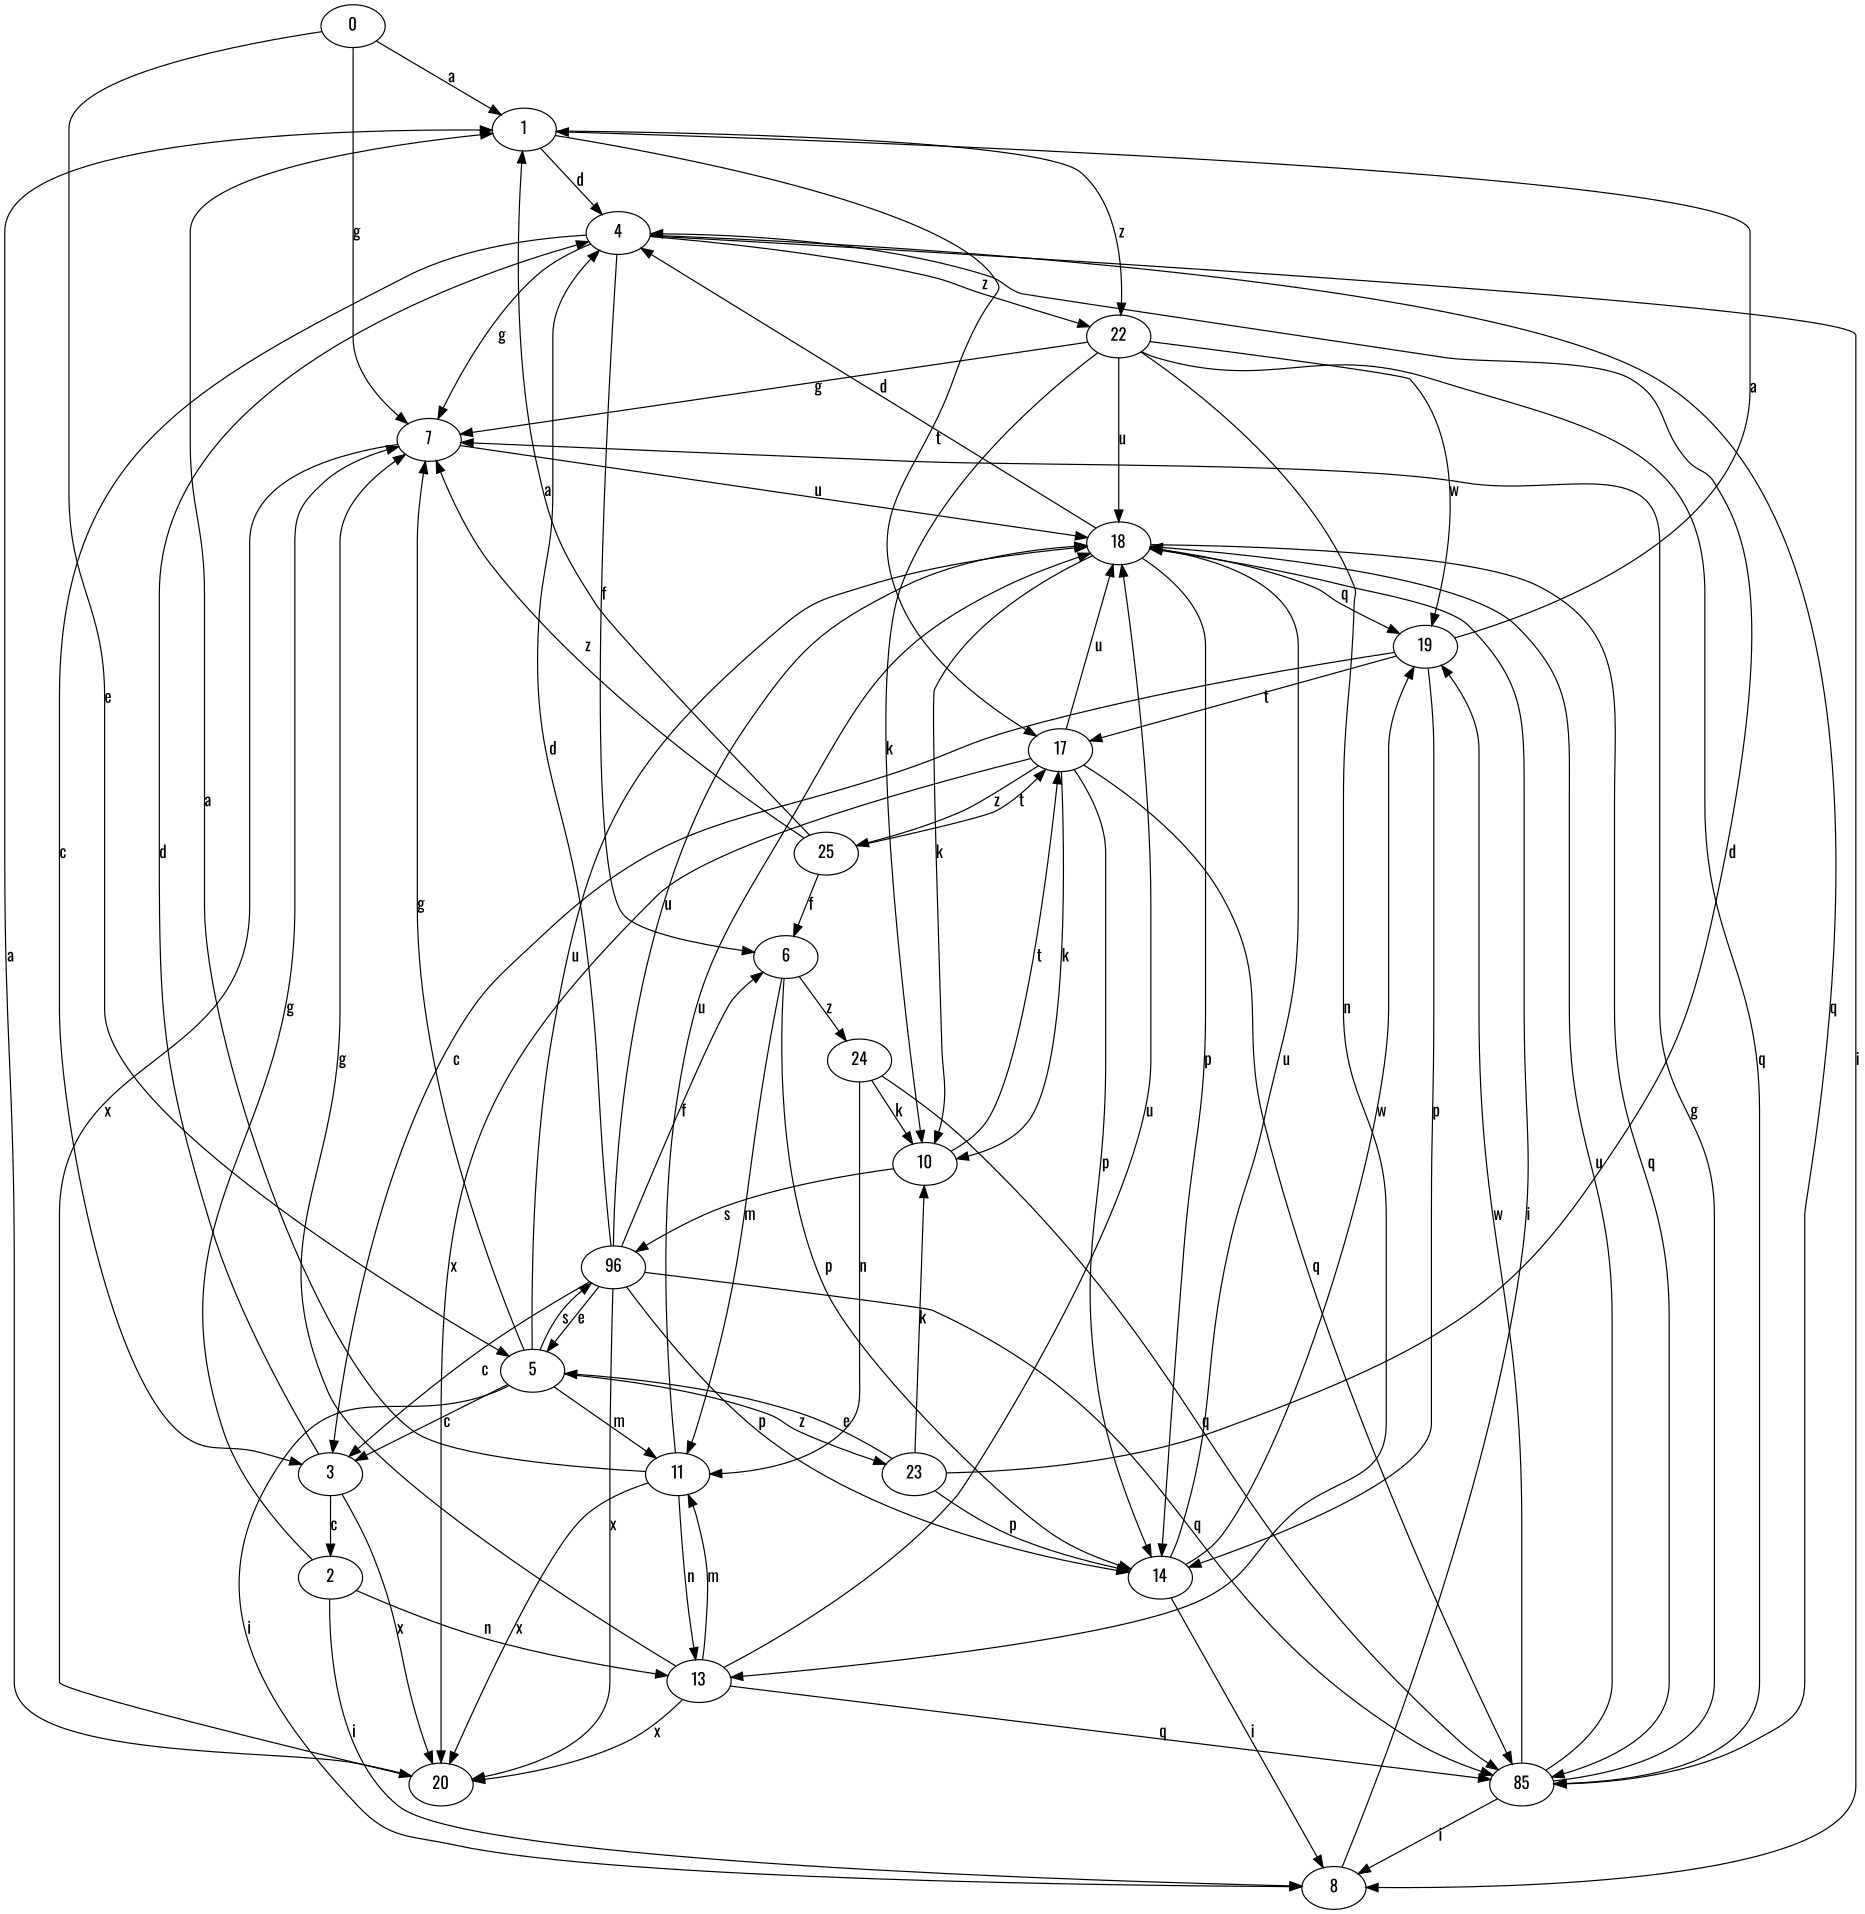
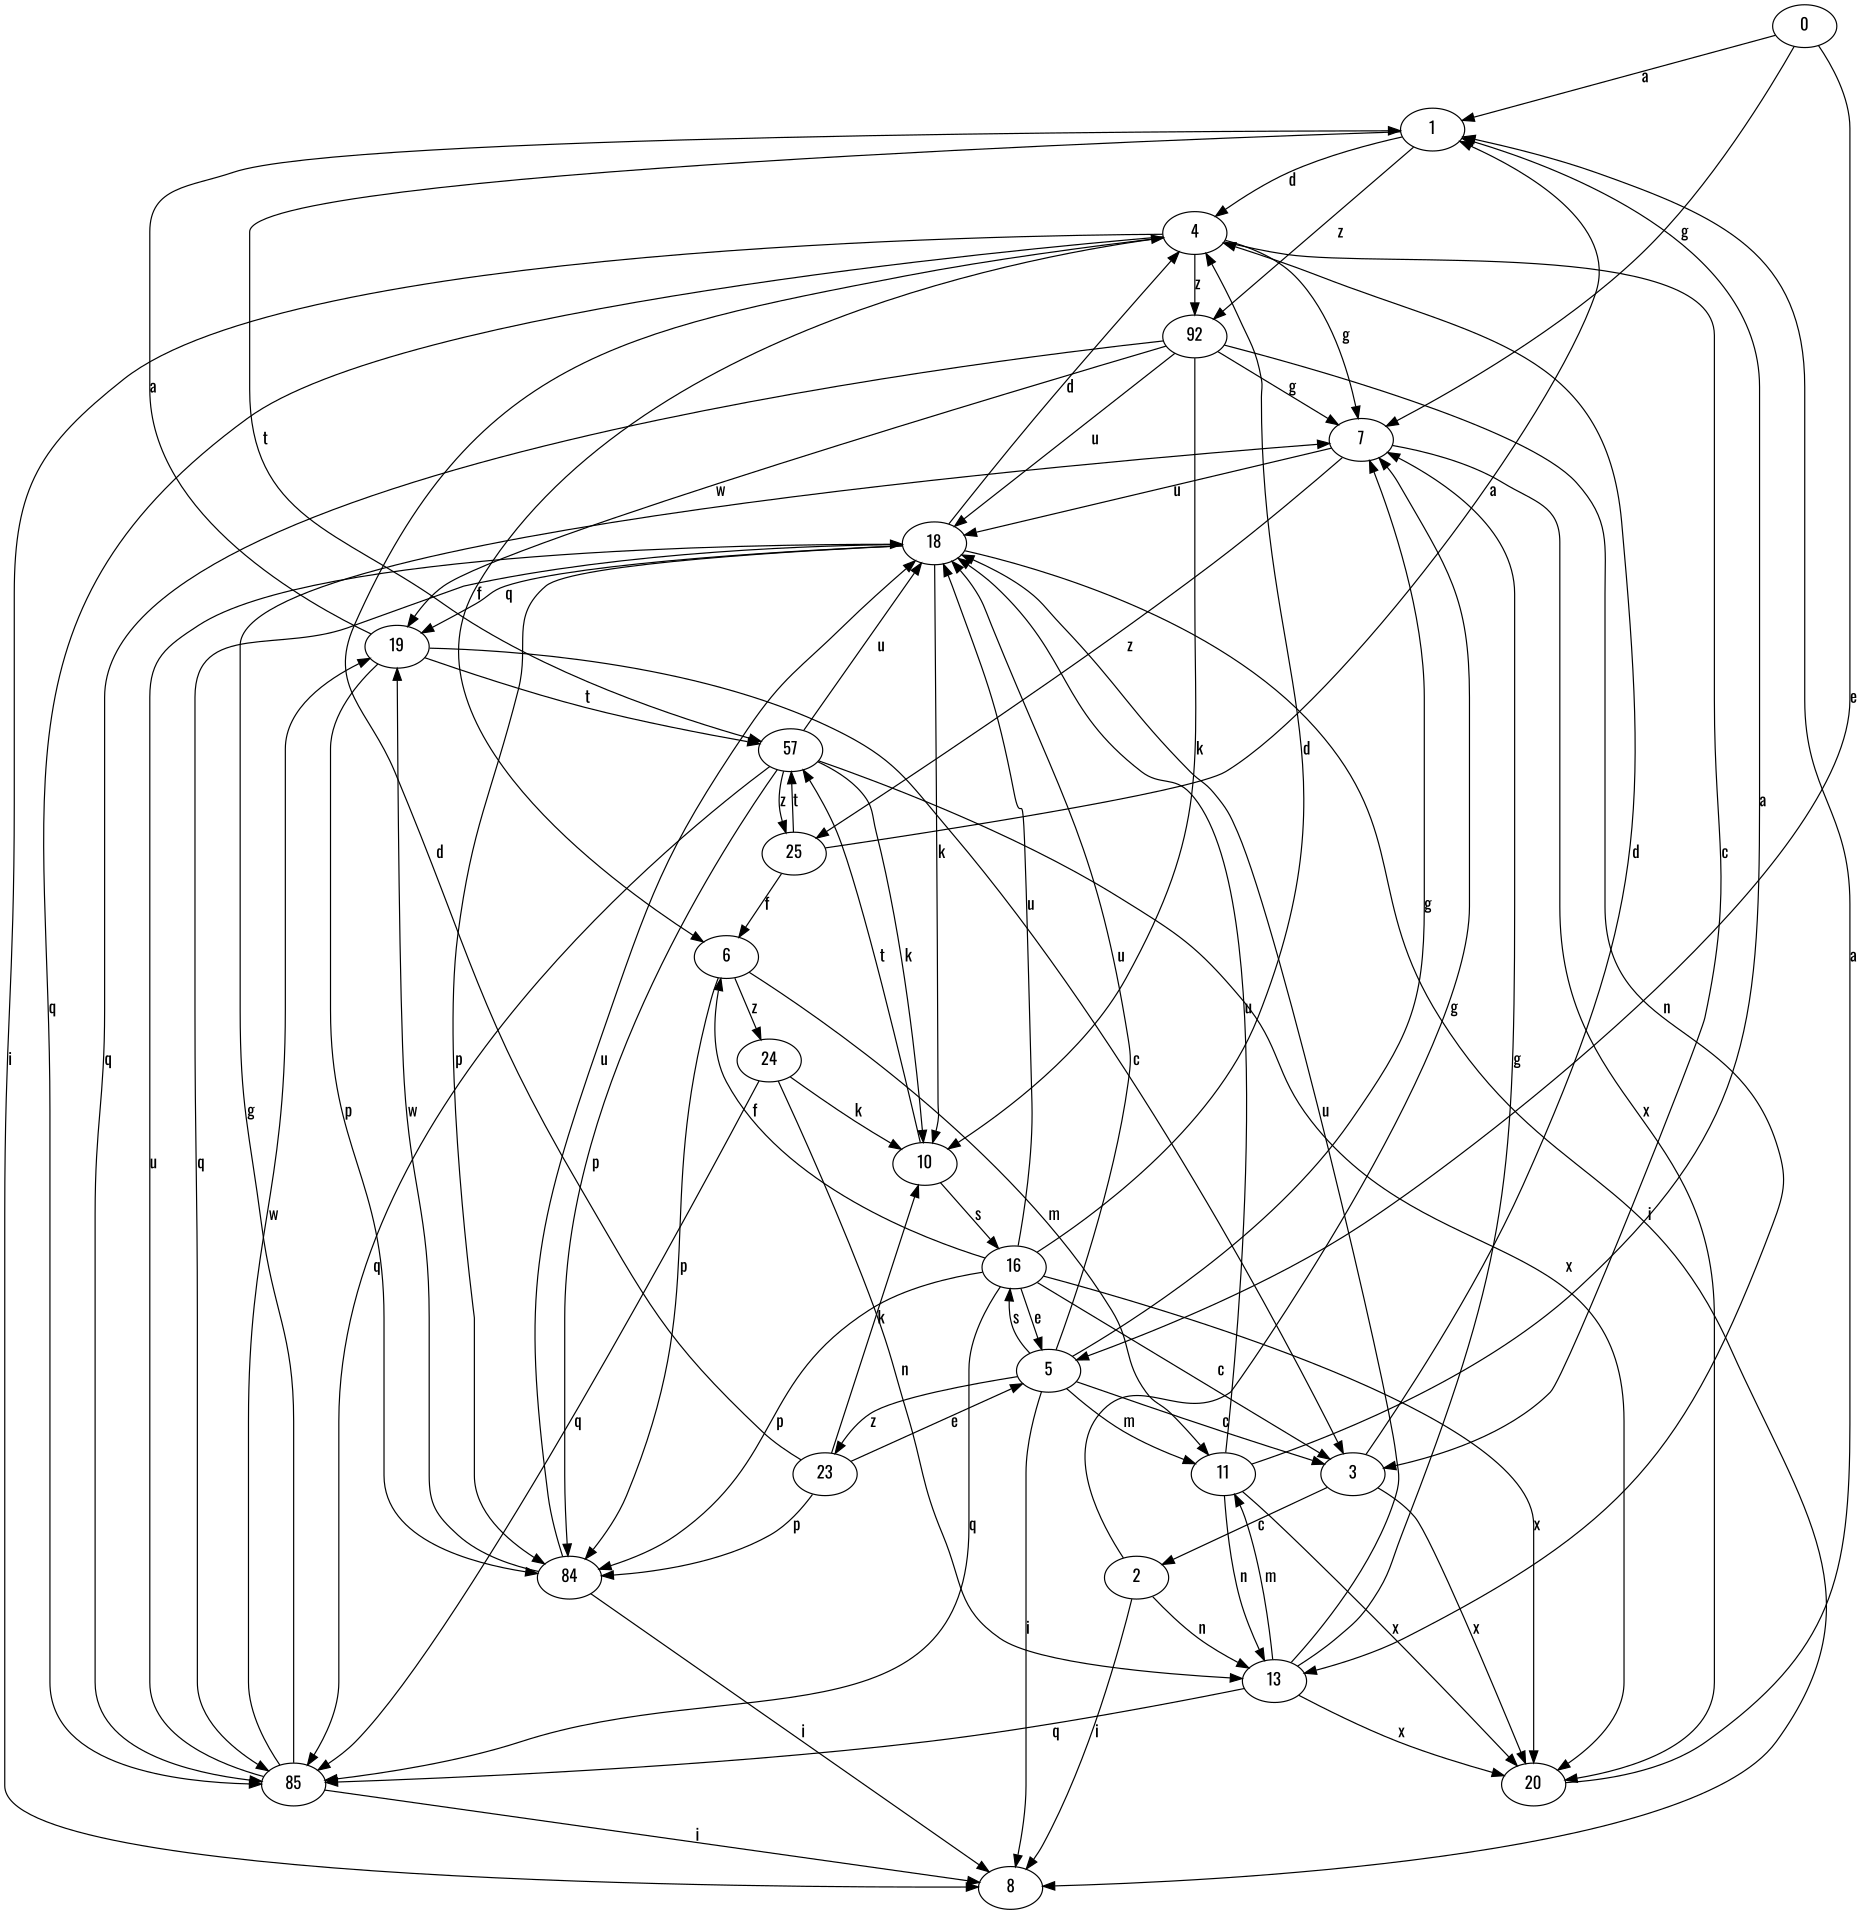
(1119, 336) -> (1195, 336)
(588, 669) -> (1104, 644)
(1060, 750) -> (791, 750)
(1526, 1094) -> (1733, 1353)
(613, 1267) -> (1014, 1267)
(860, 1325) -> (923, 1474)
(1160, 1578) -> (569, 1578)
